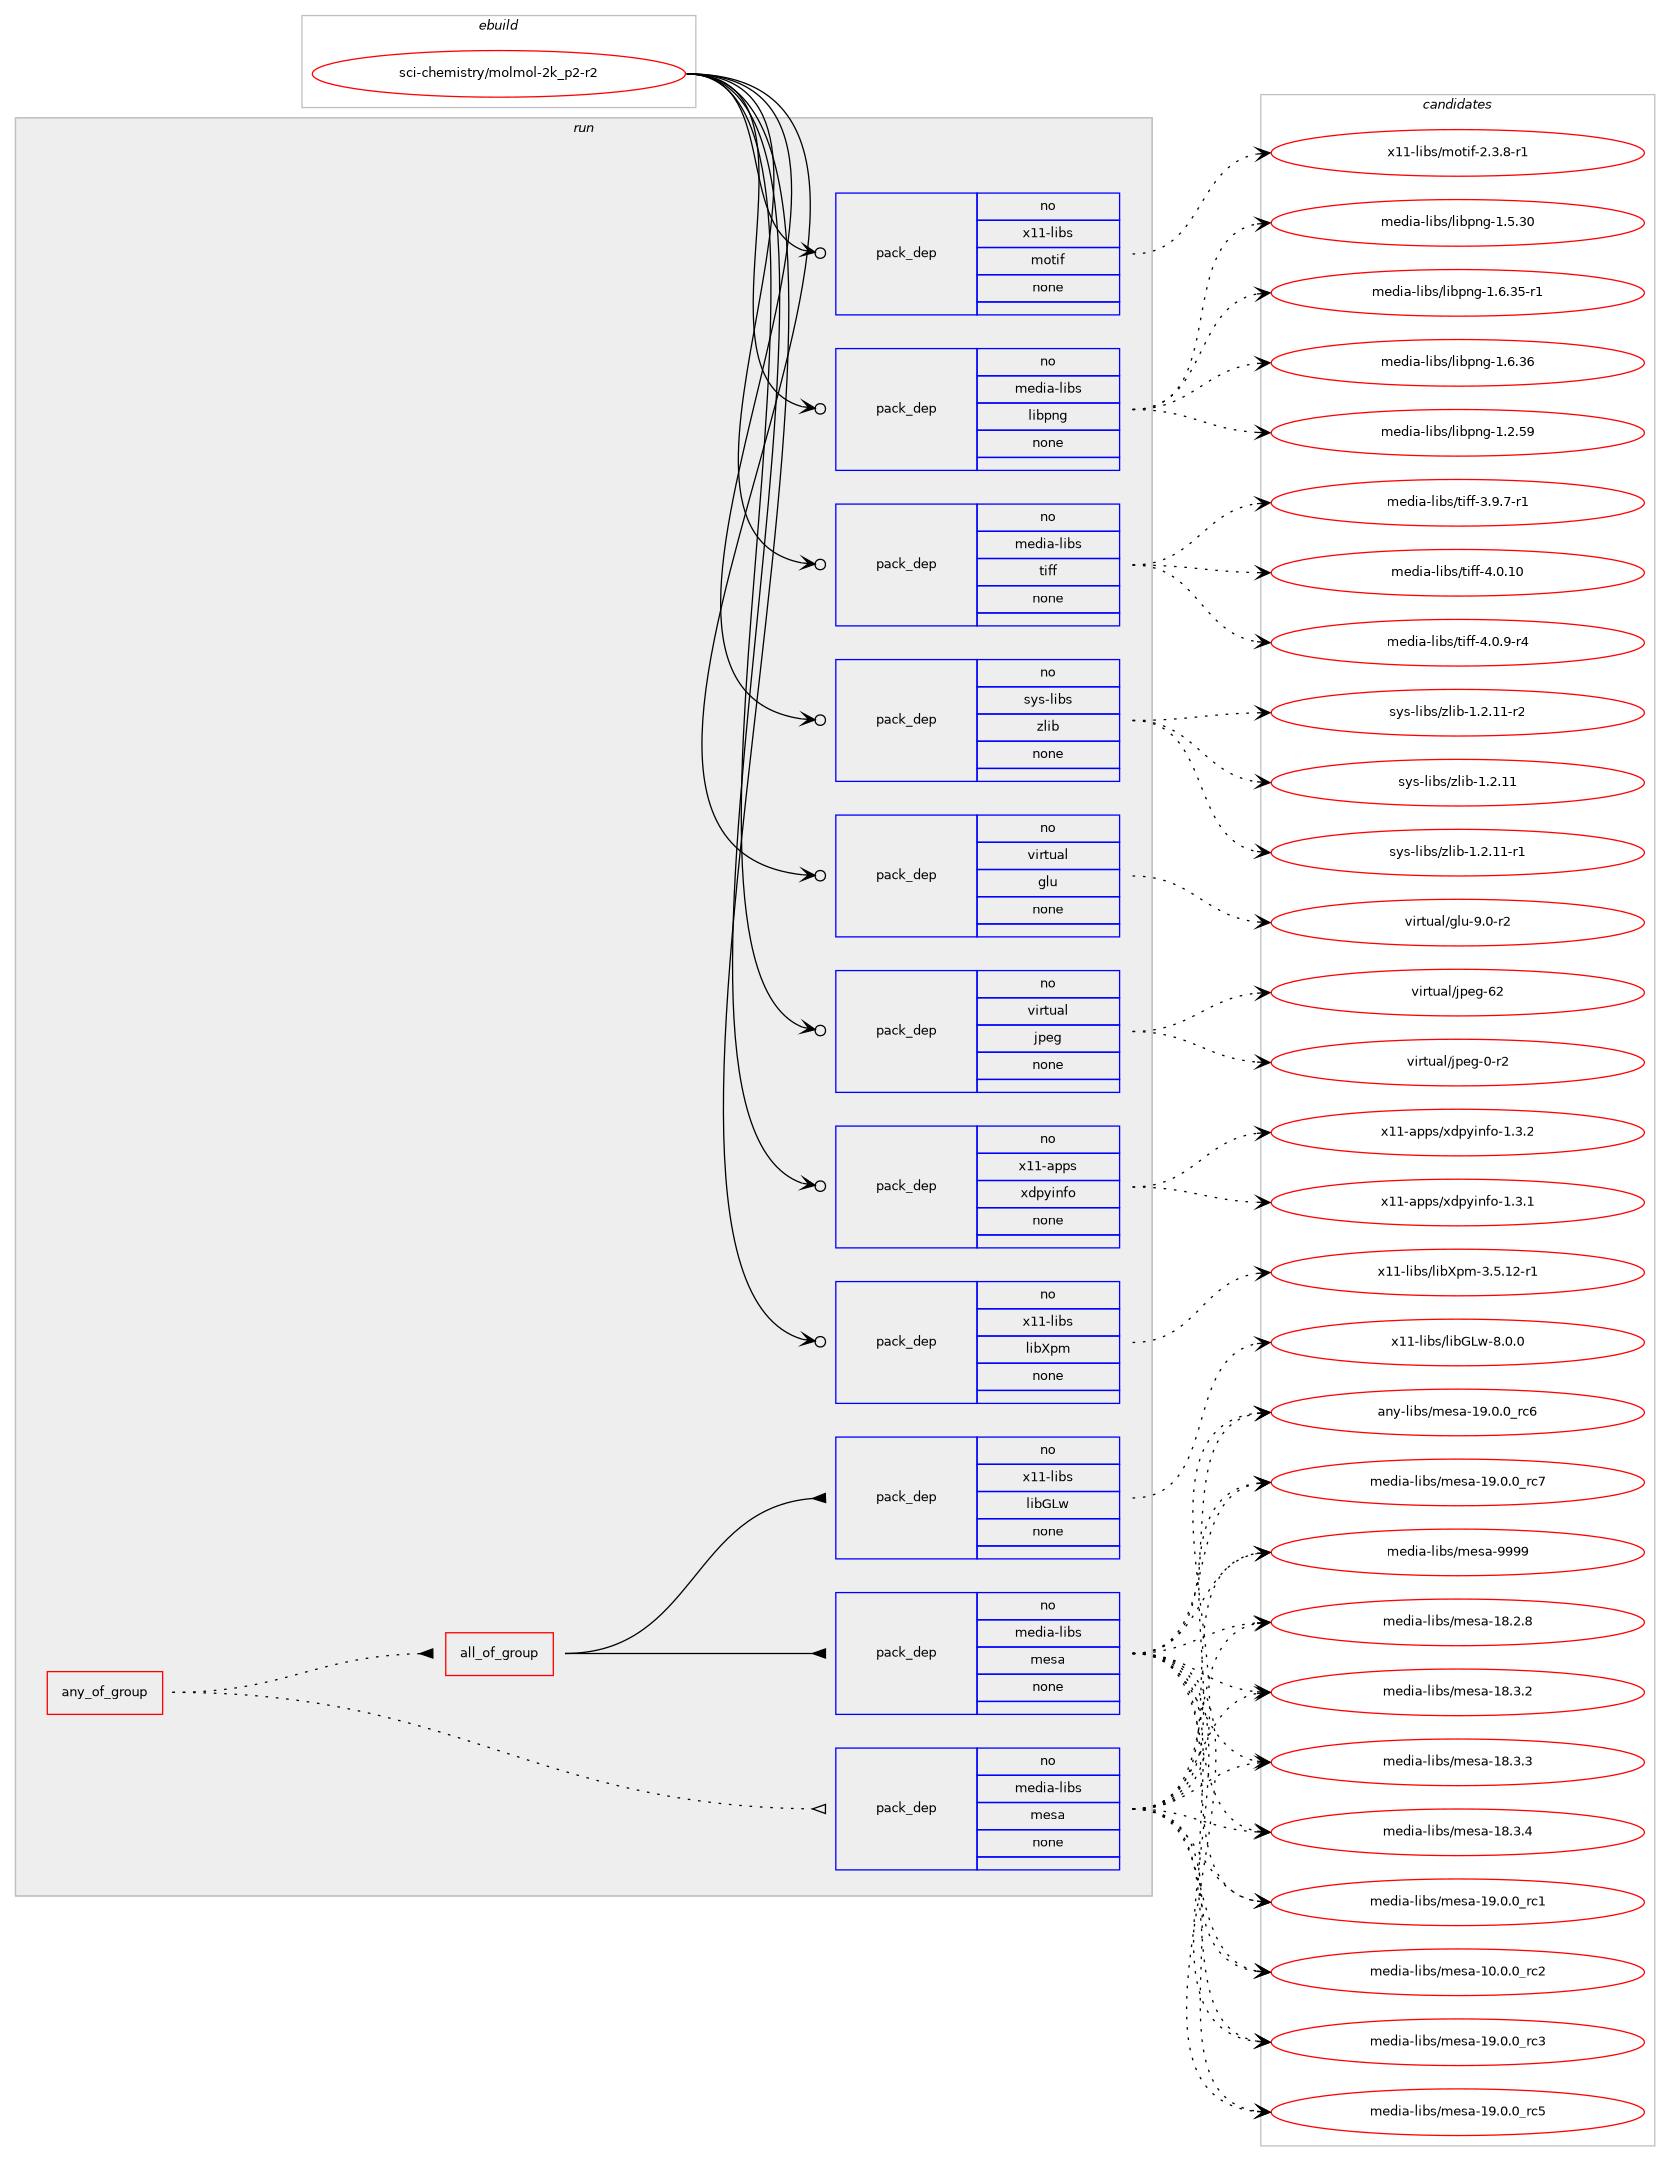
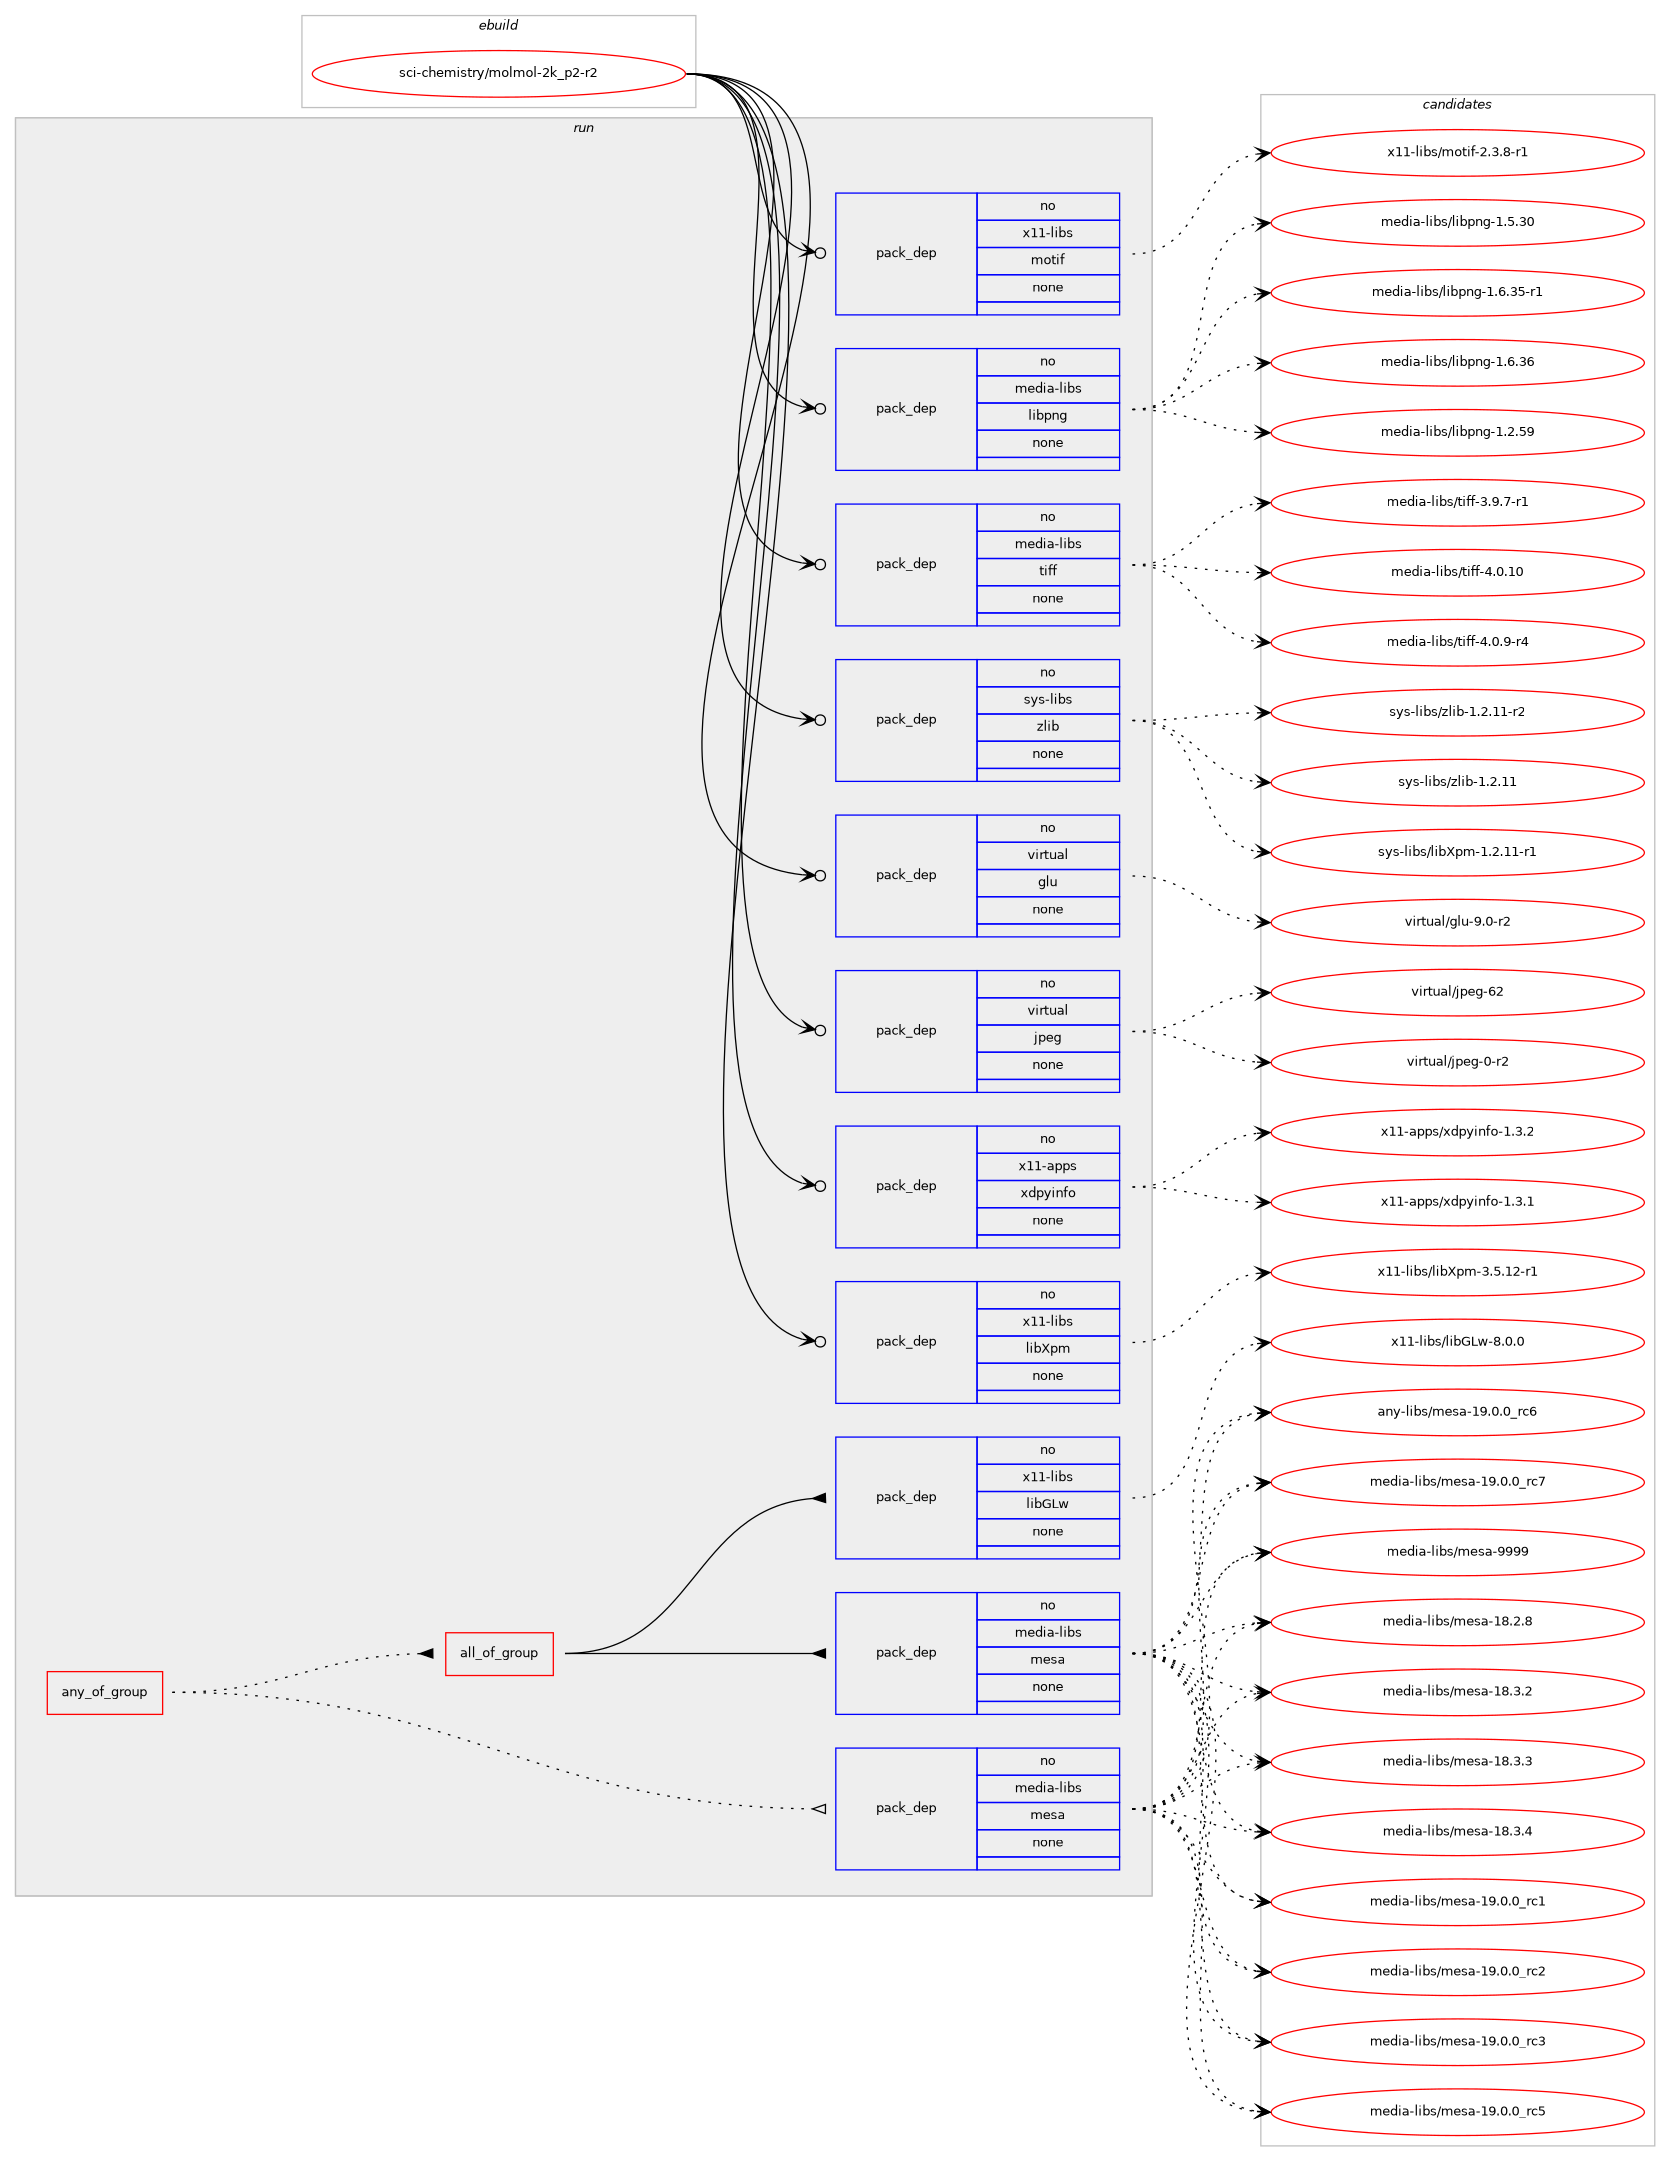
(1458, 853) -> (1458, 853)
(1458, 1972) -> (1458, 1972)
